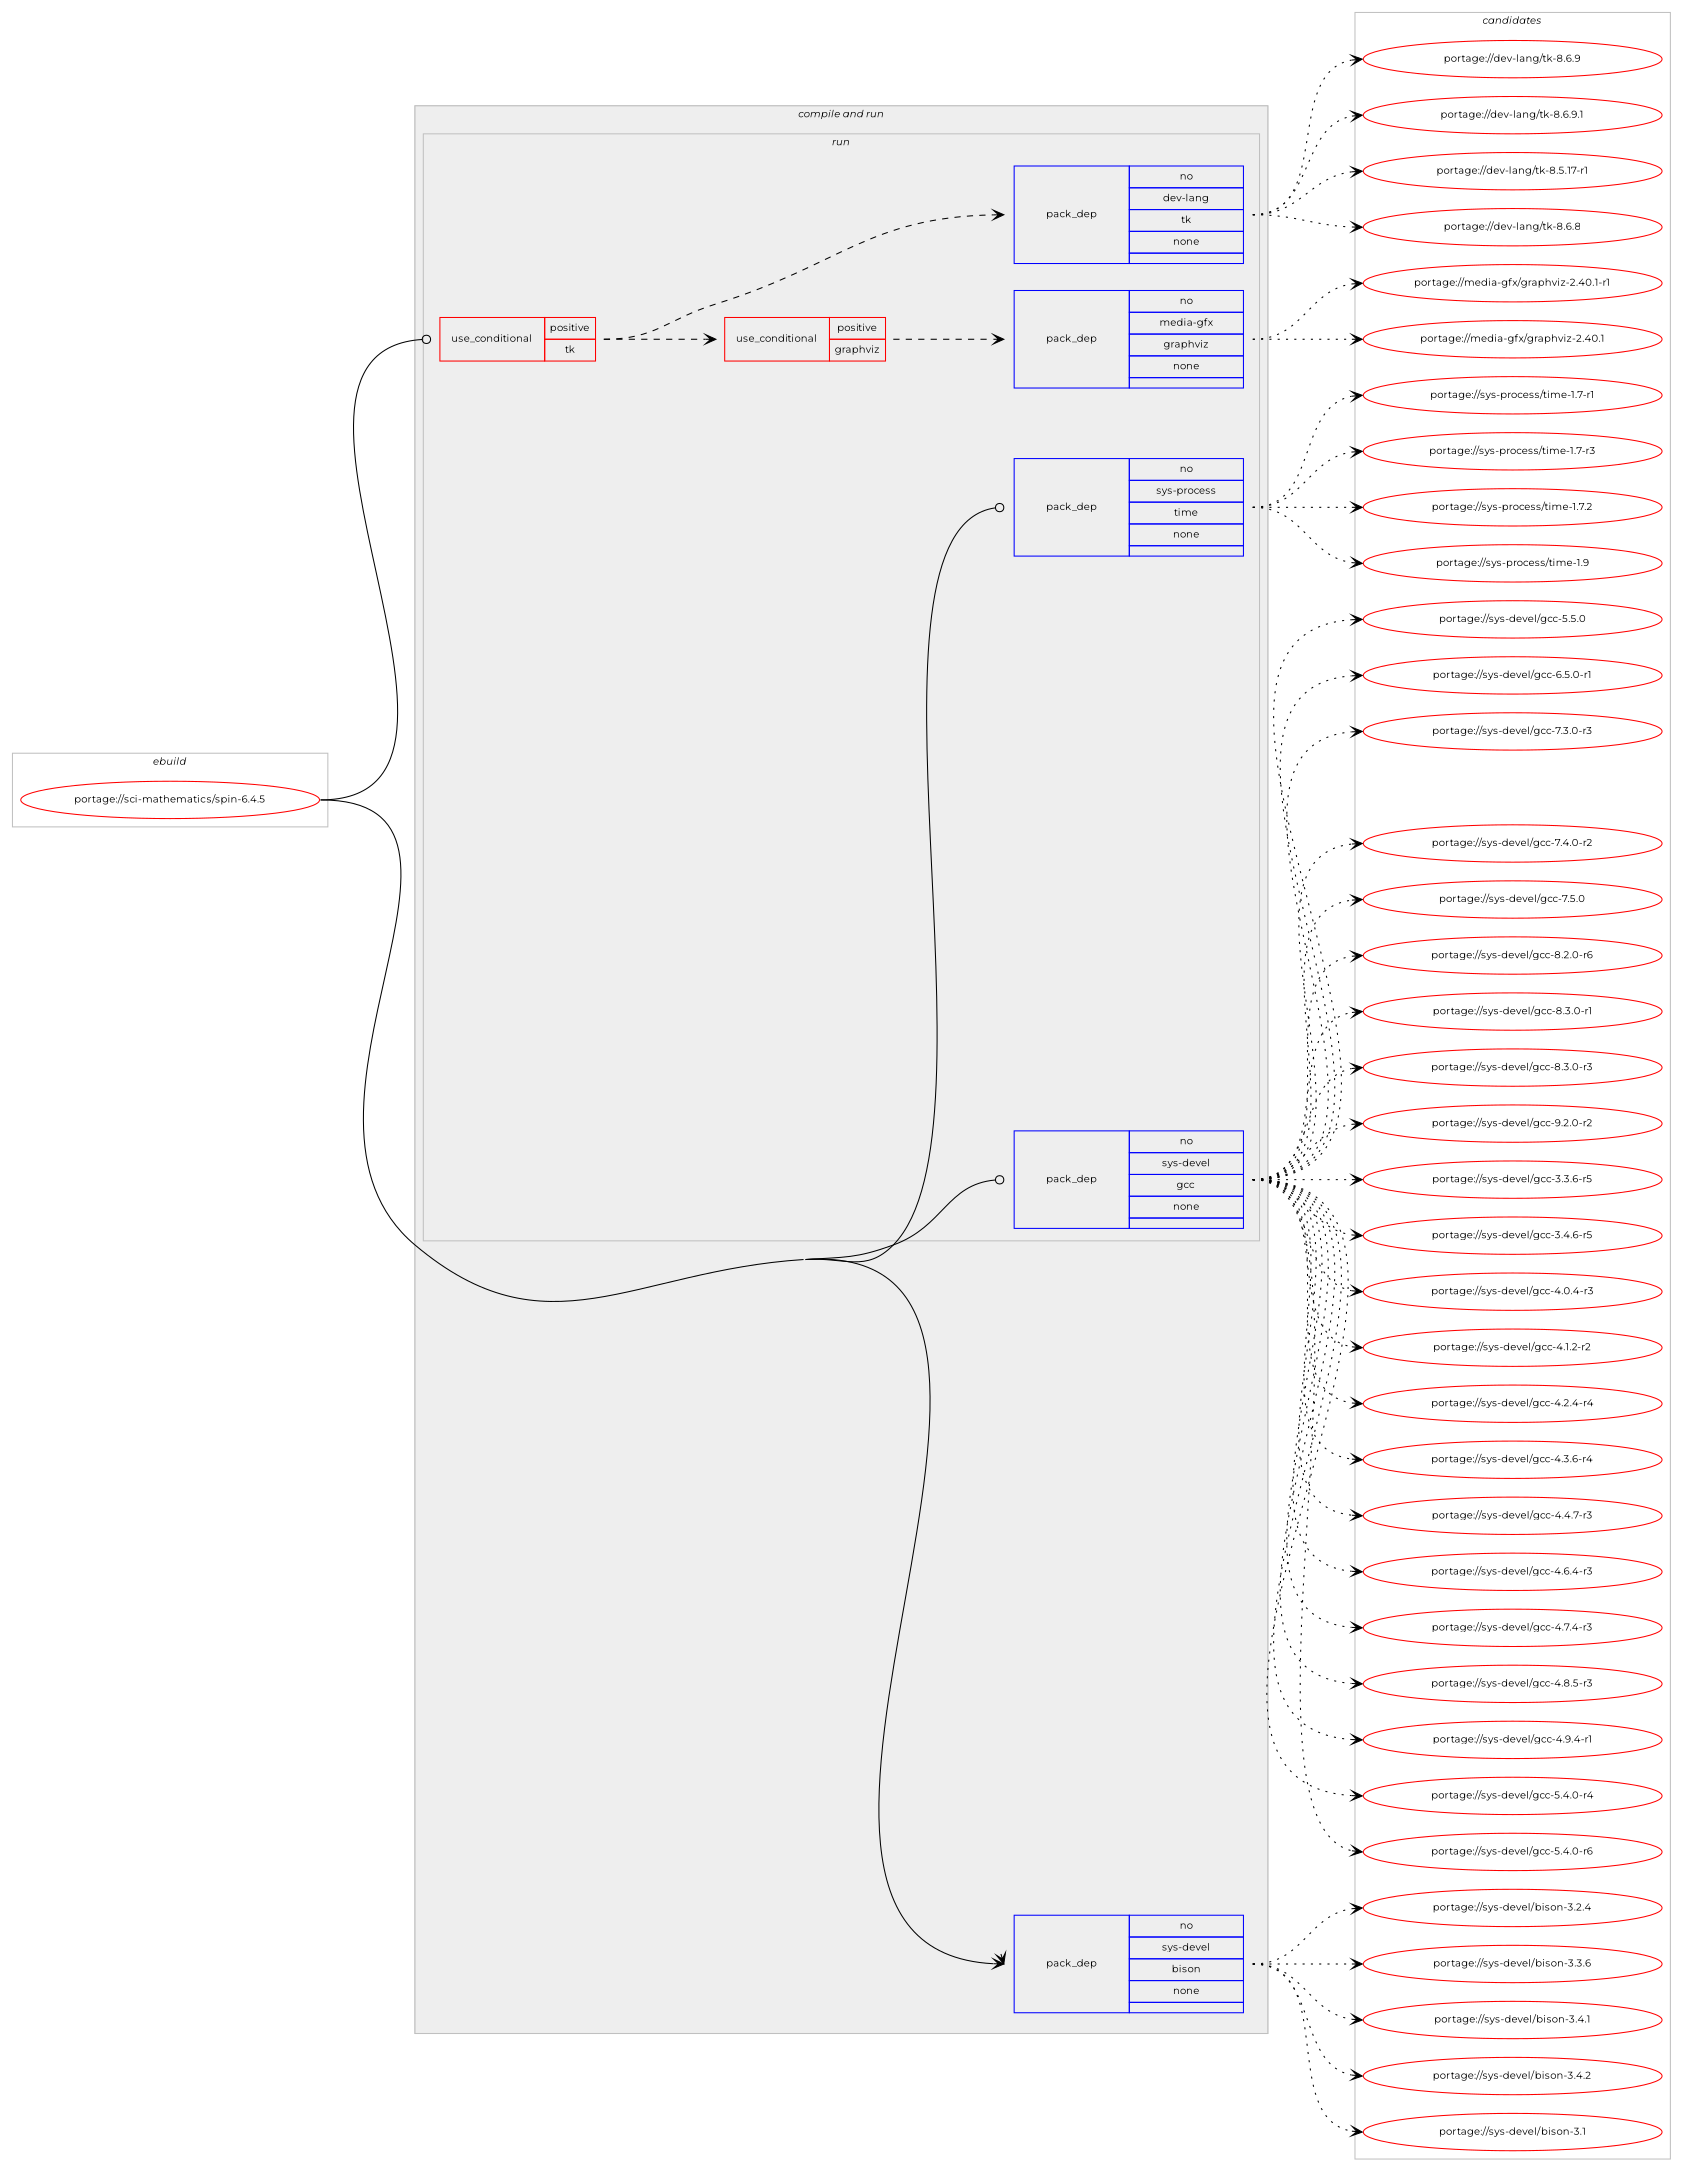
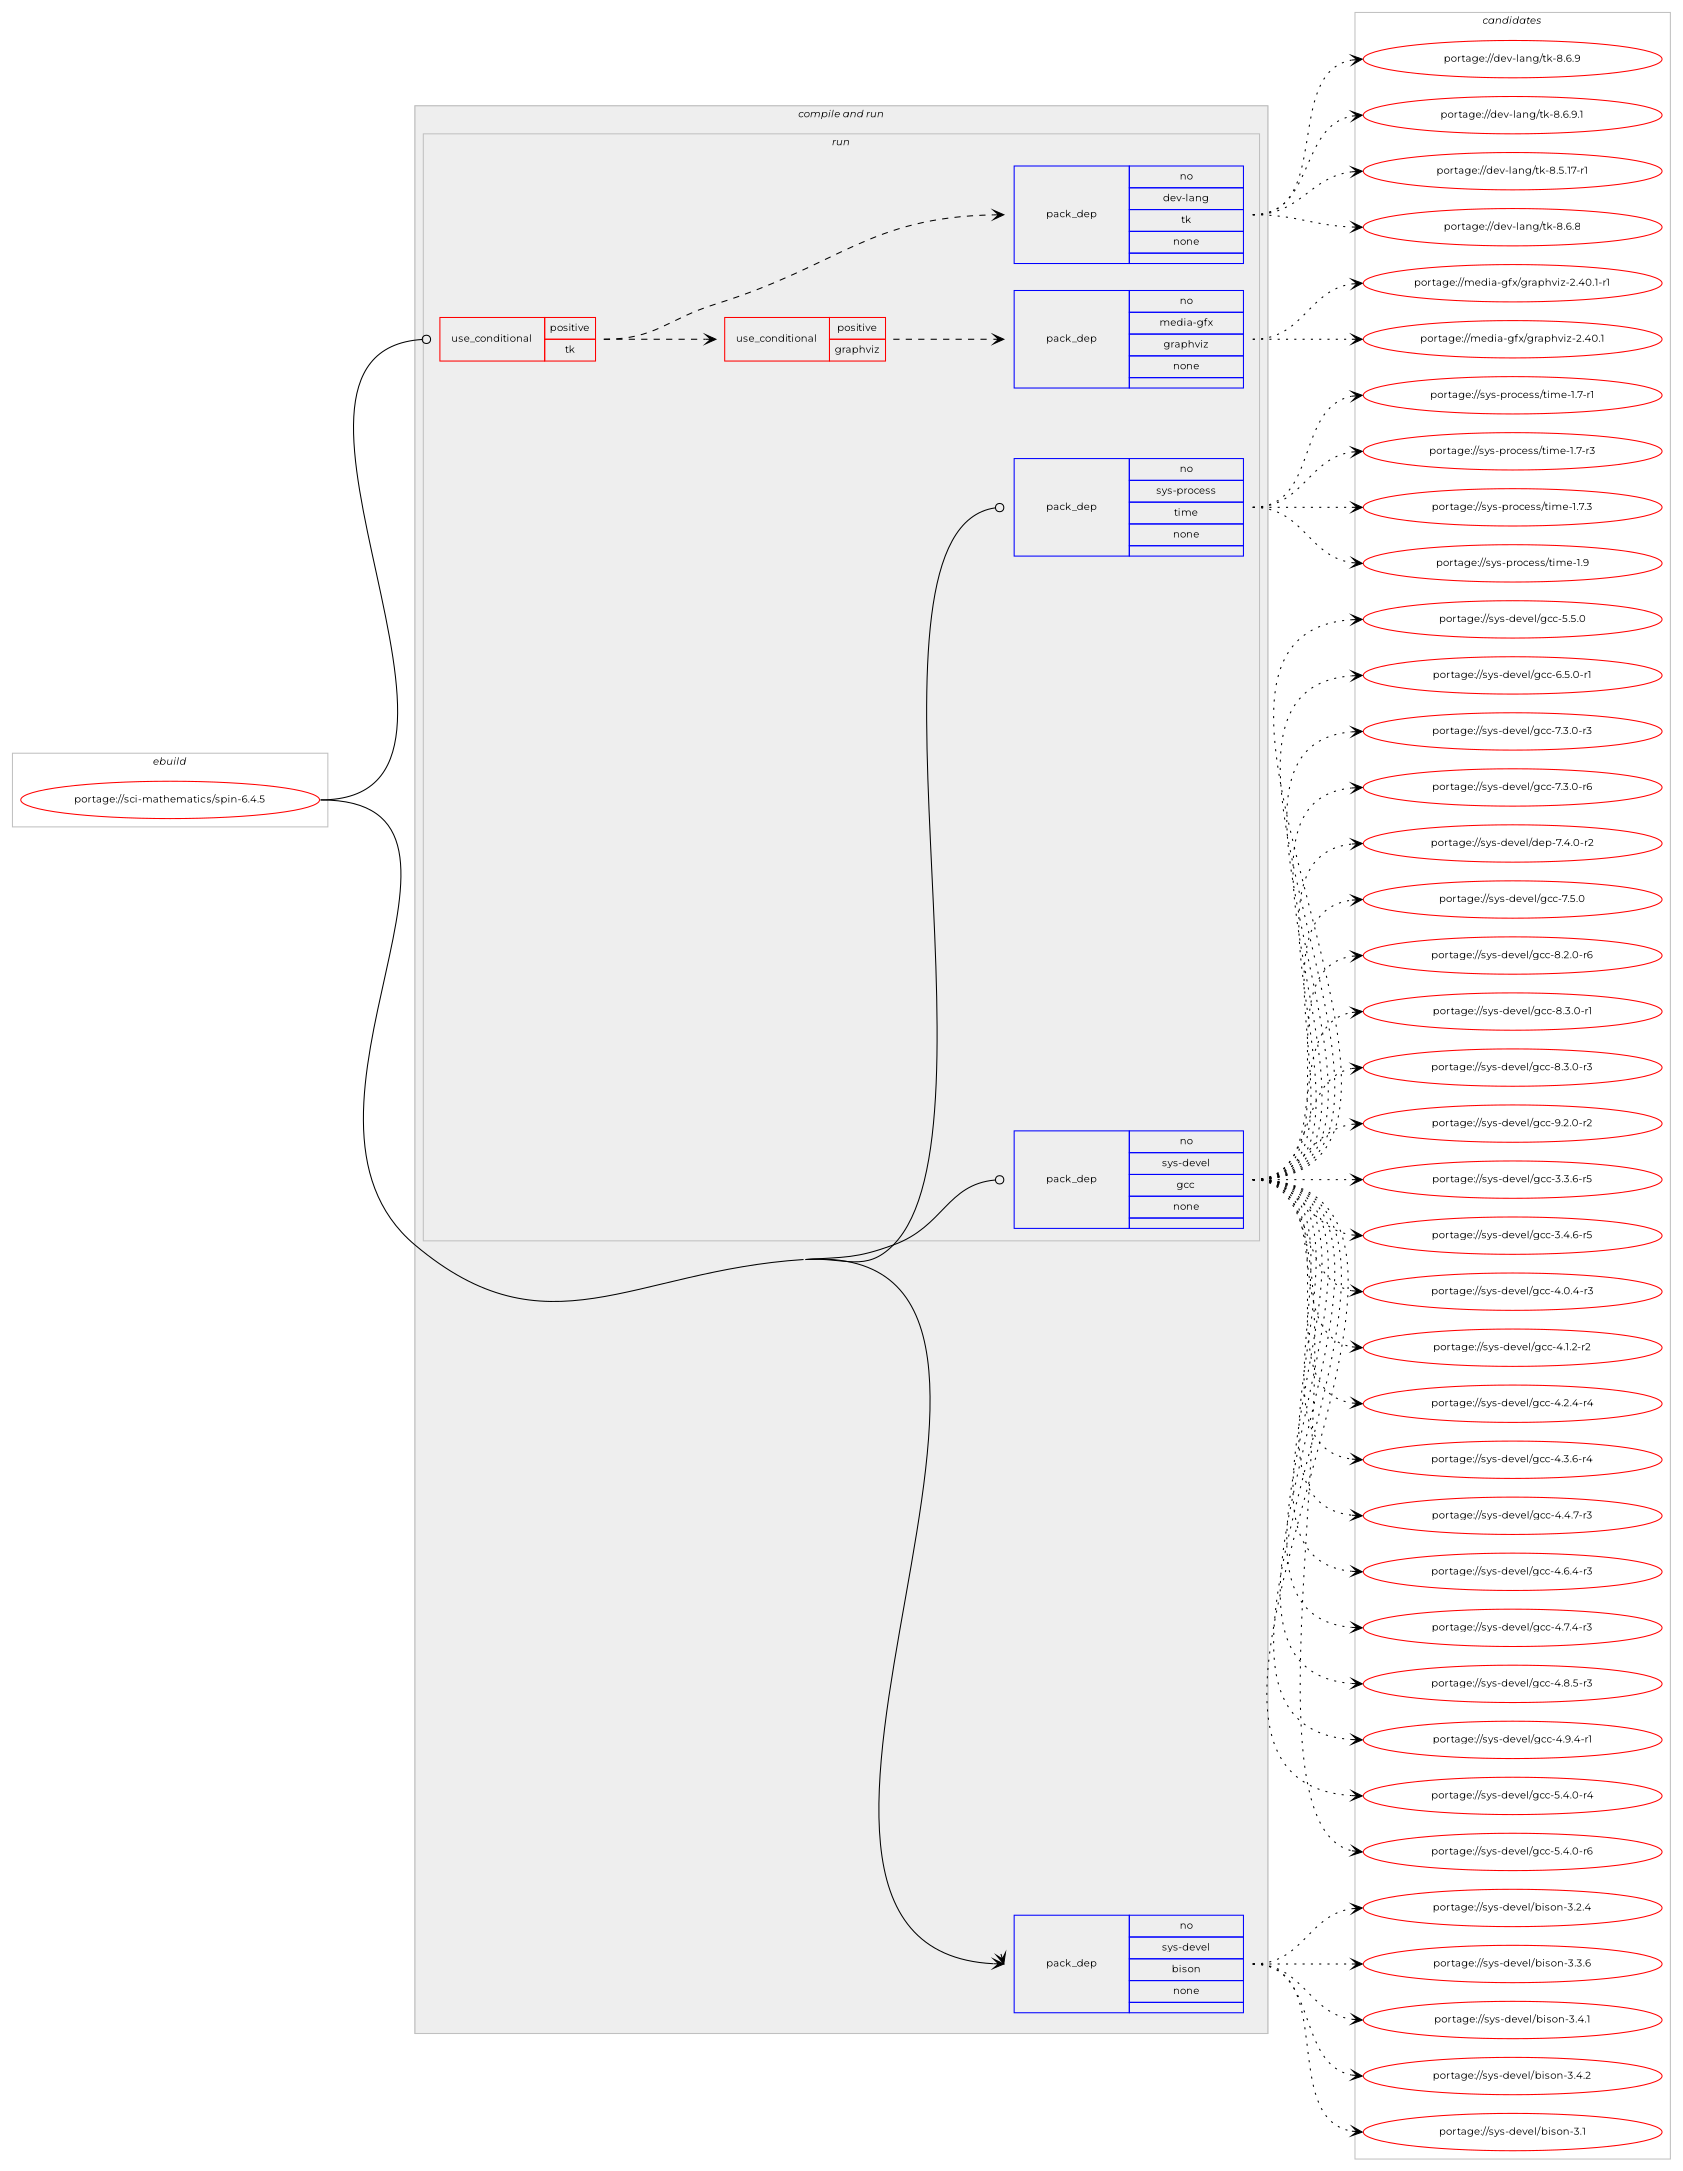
(1513, 507) -> (1513, 507)
none -> (1513, 787)
(1513, 843) -> (1513, 843)
